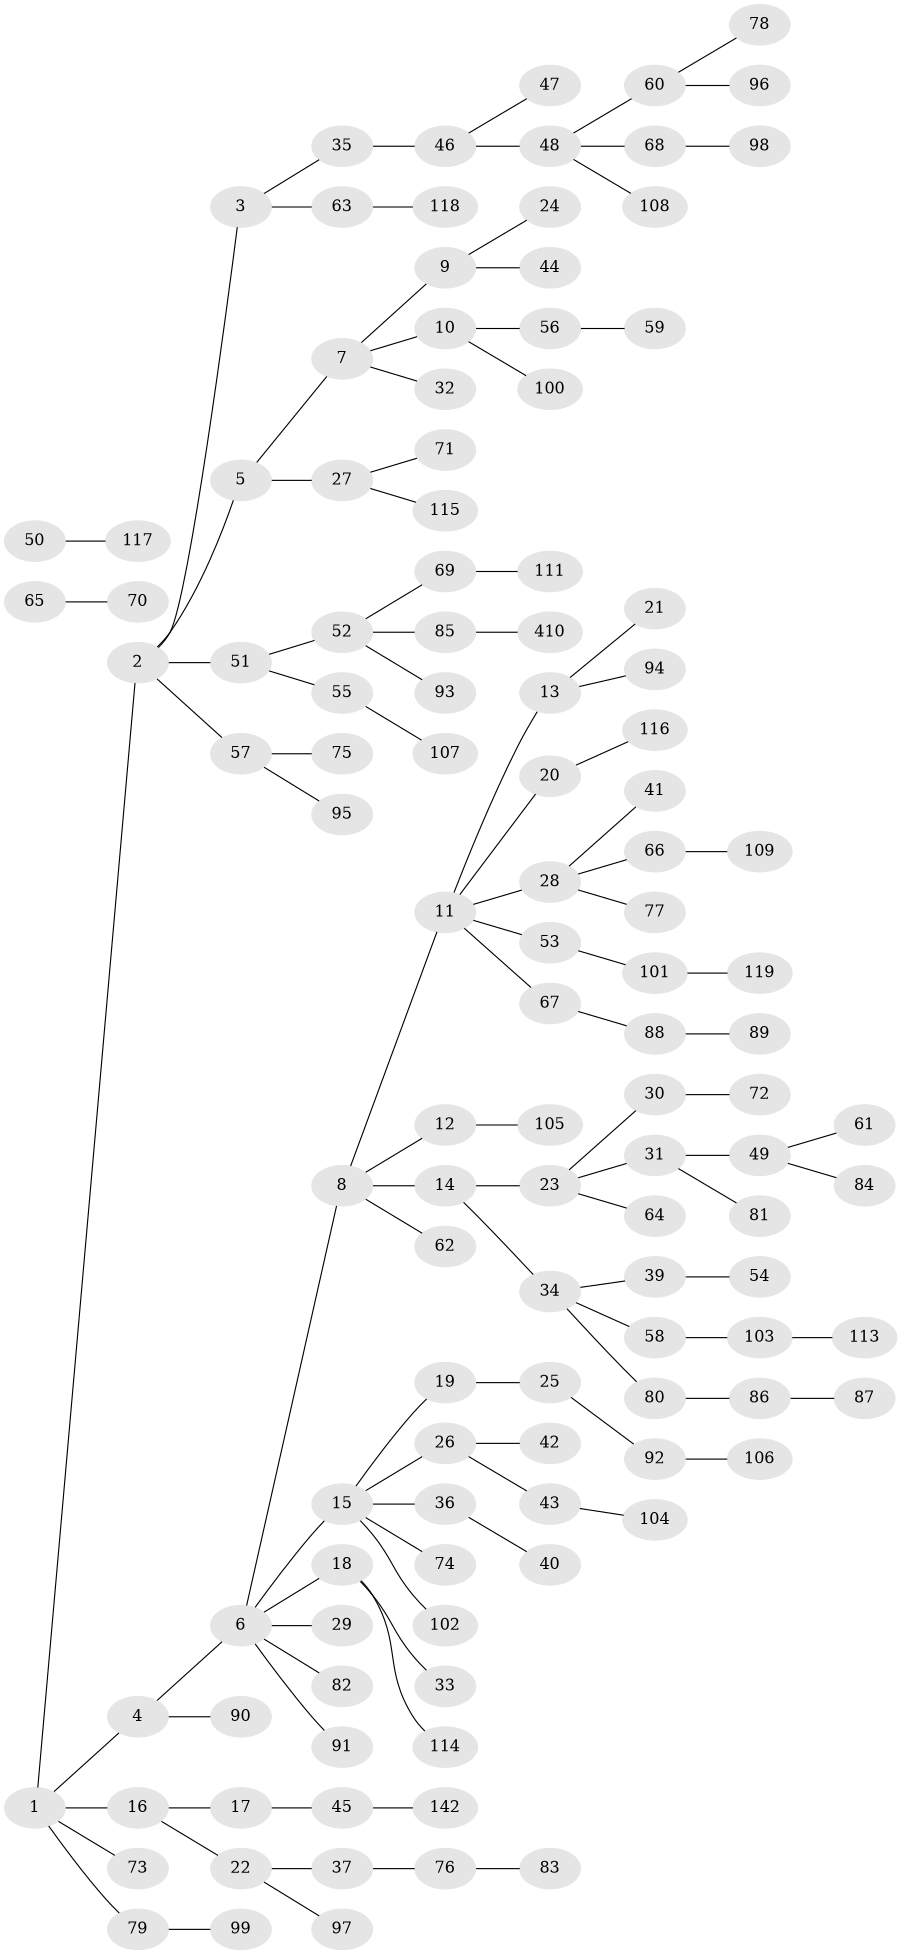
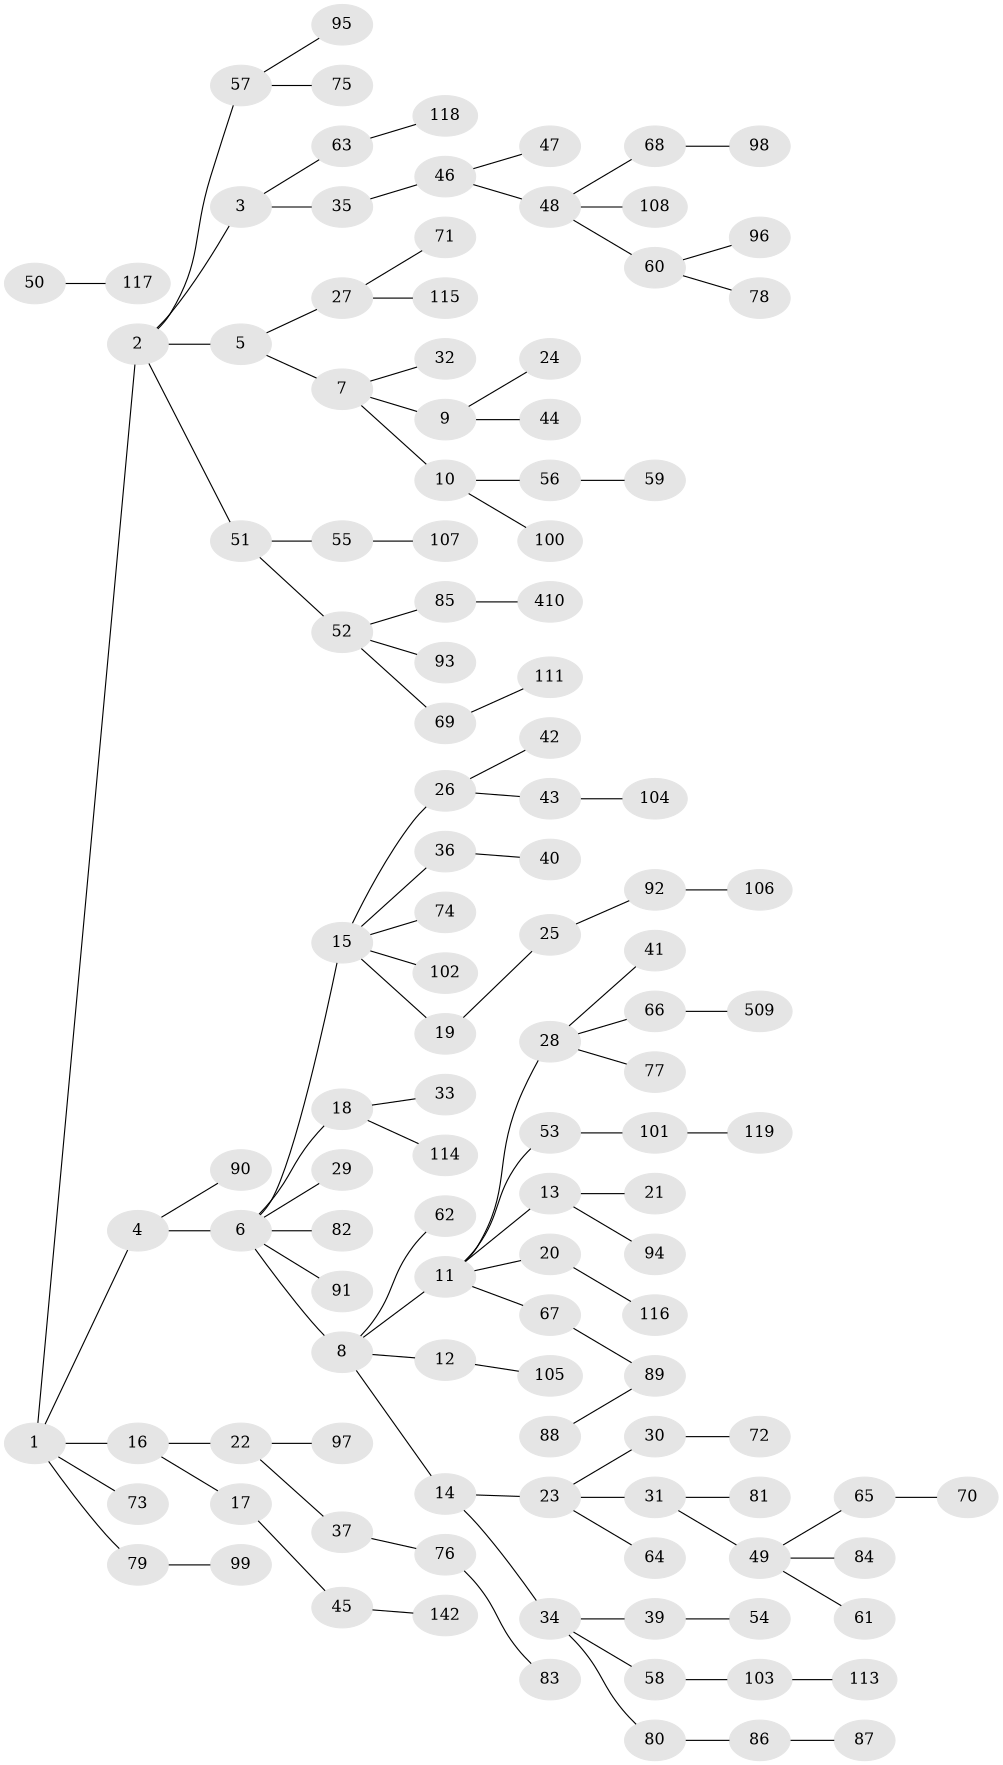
(760, 852) -> (760, 1011)
(602, 1019) -> (603, 1346)
none -> (812, 1528)
